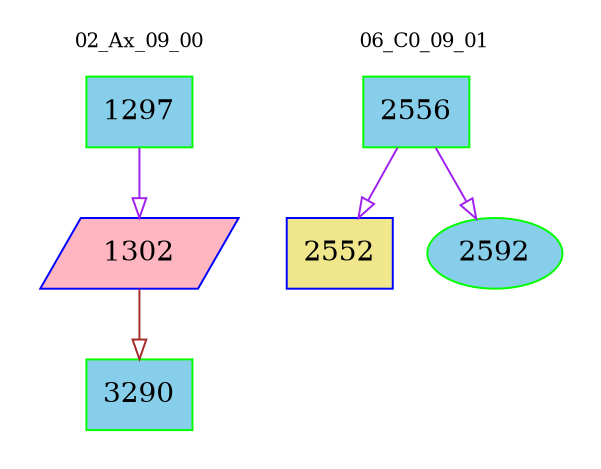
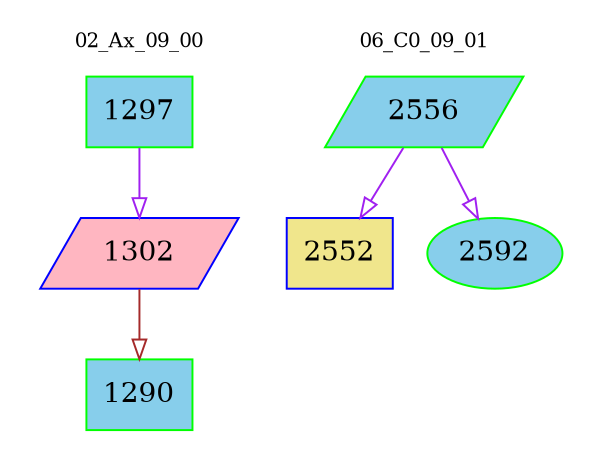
(416, 112) -> (424, 112)
(139, 395) -> (139, 395)
